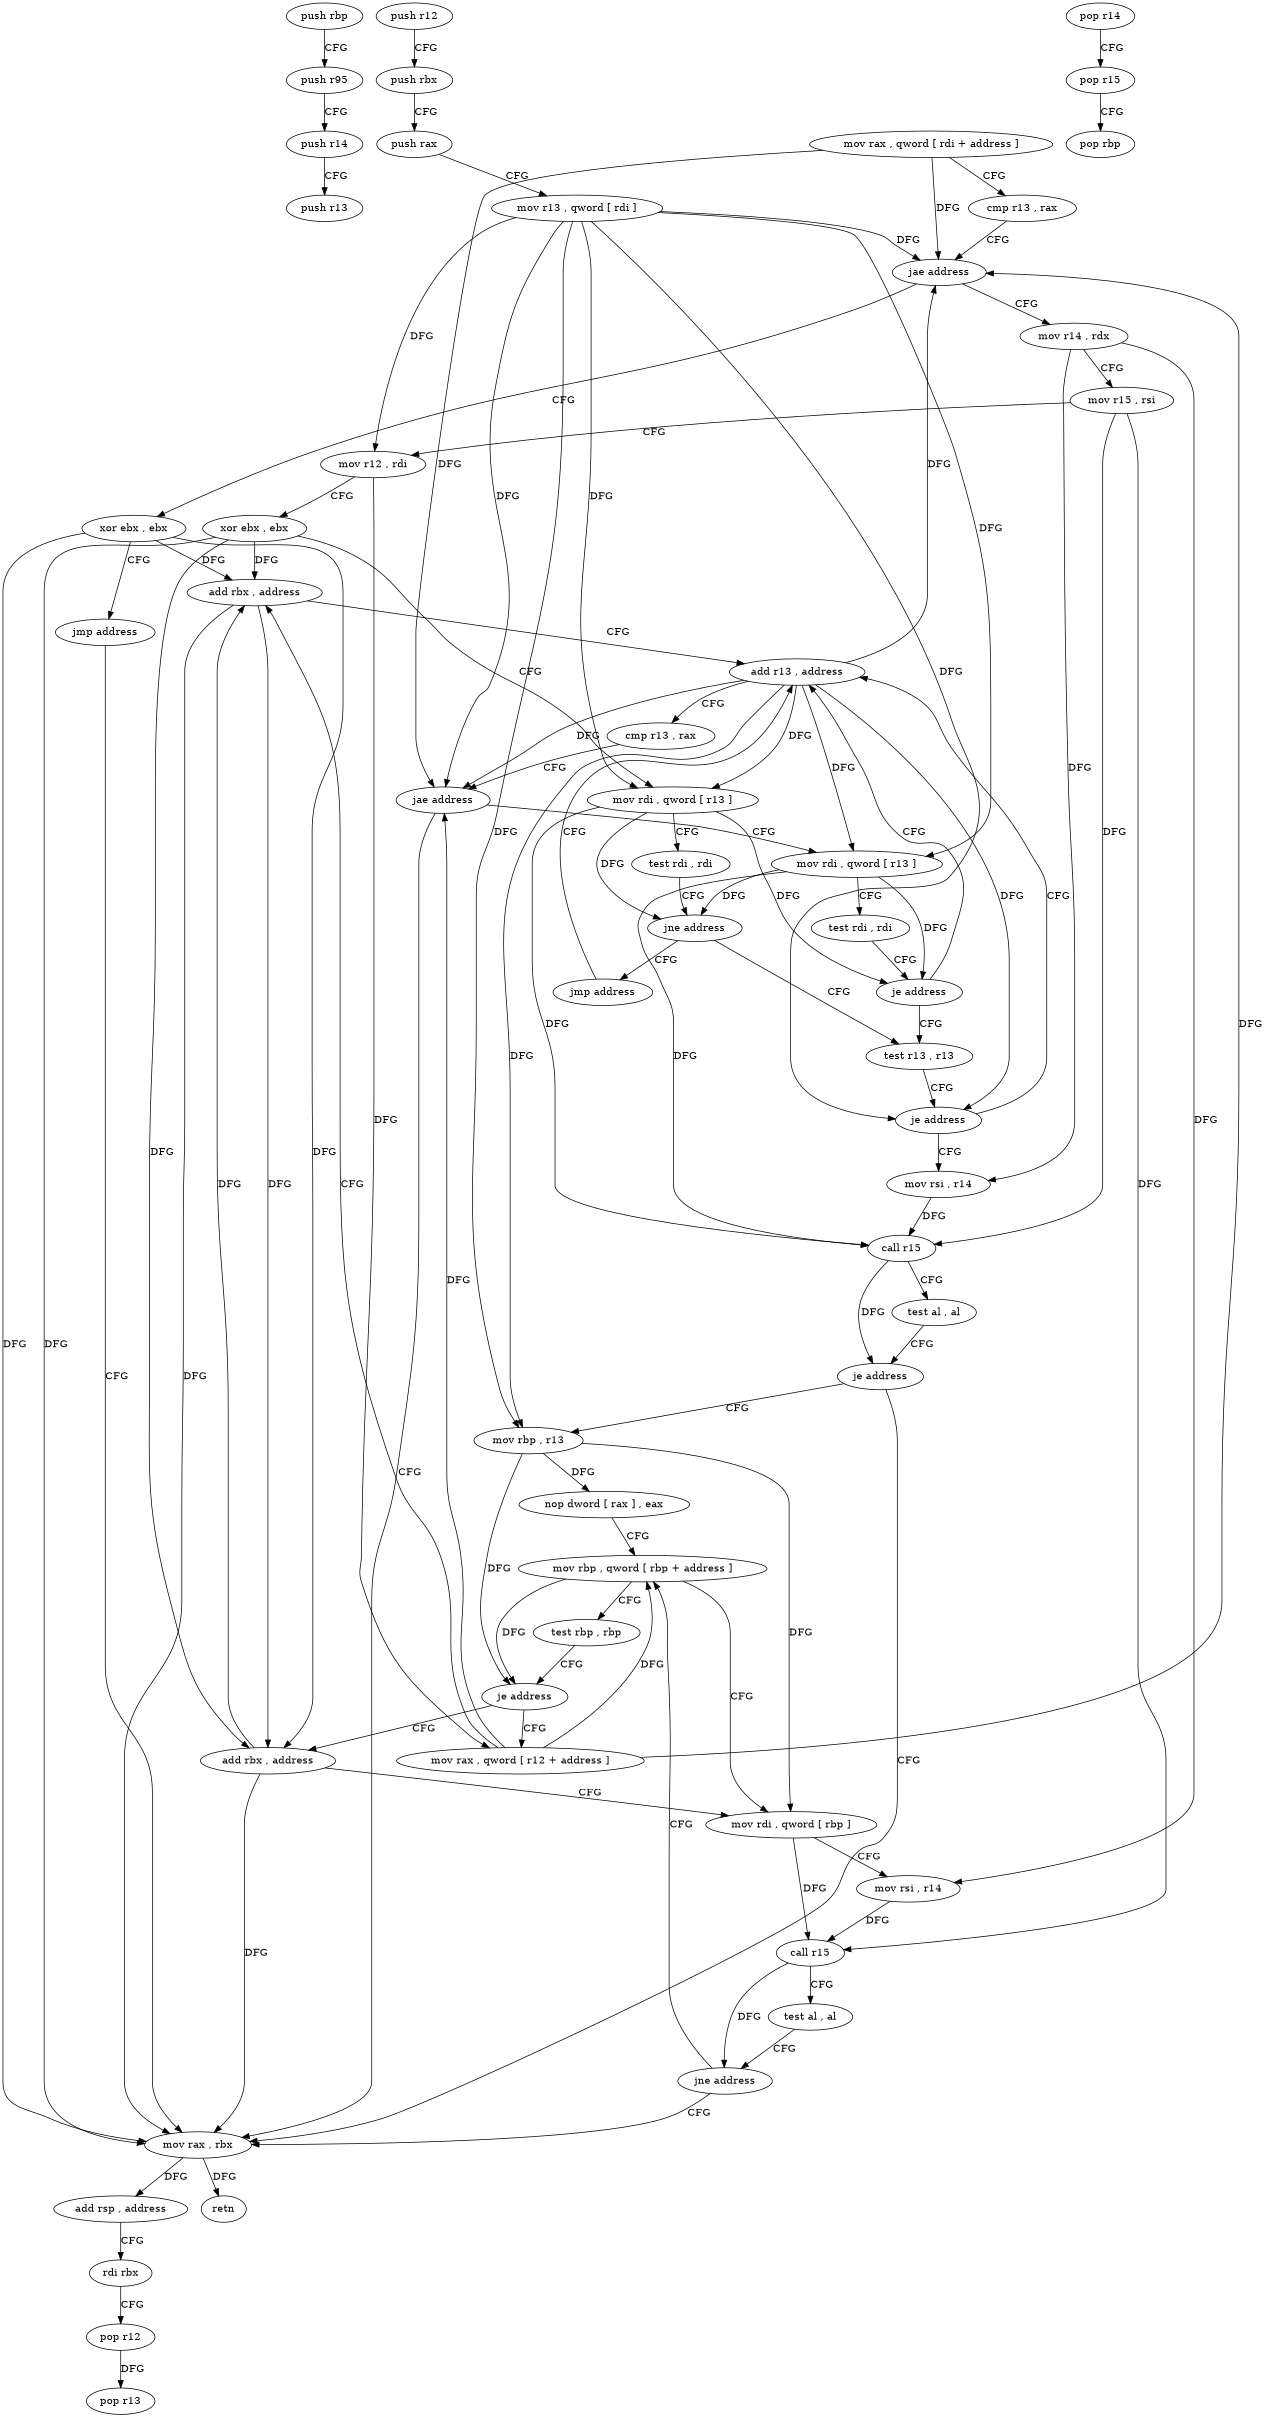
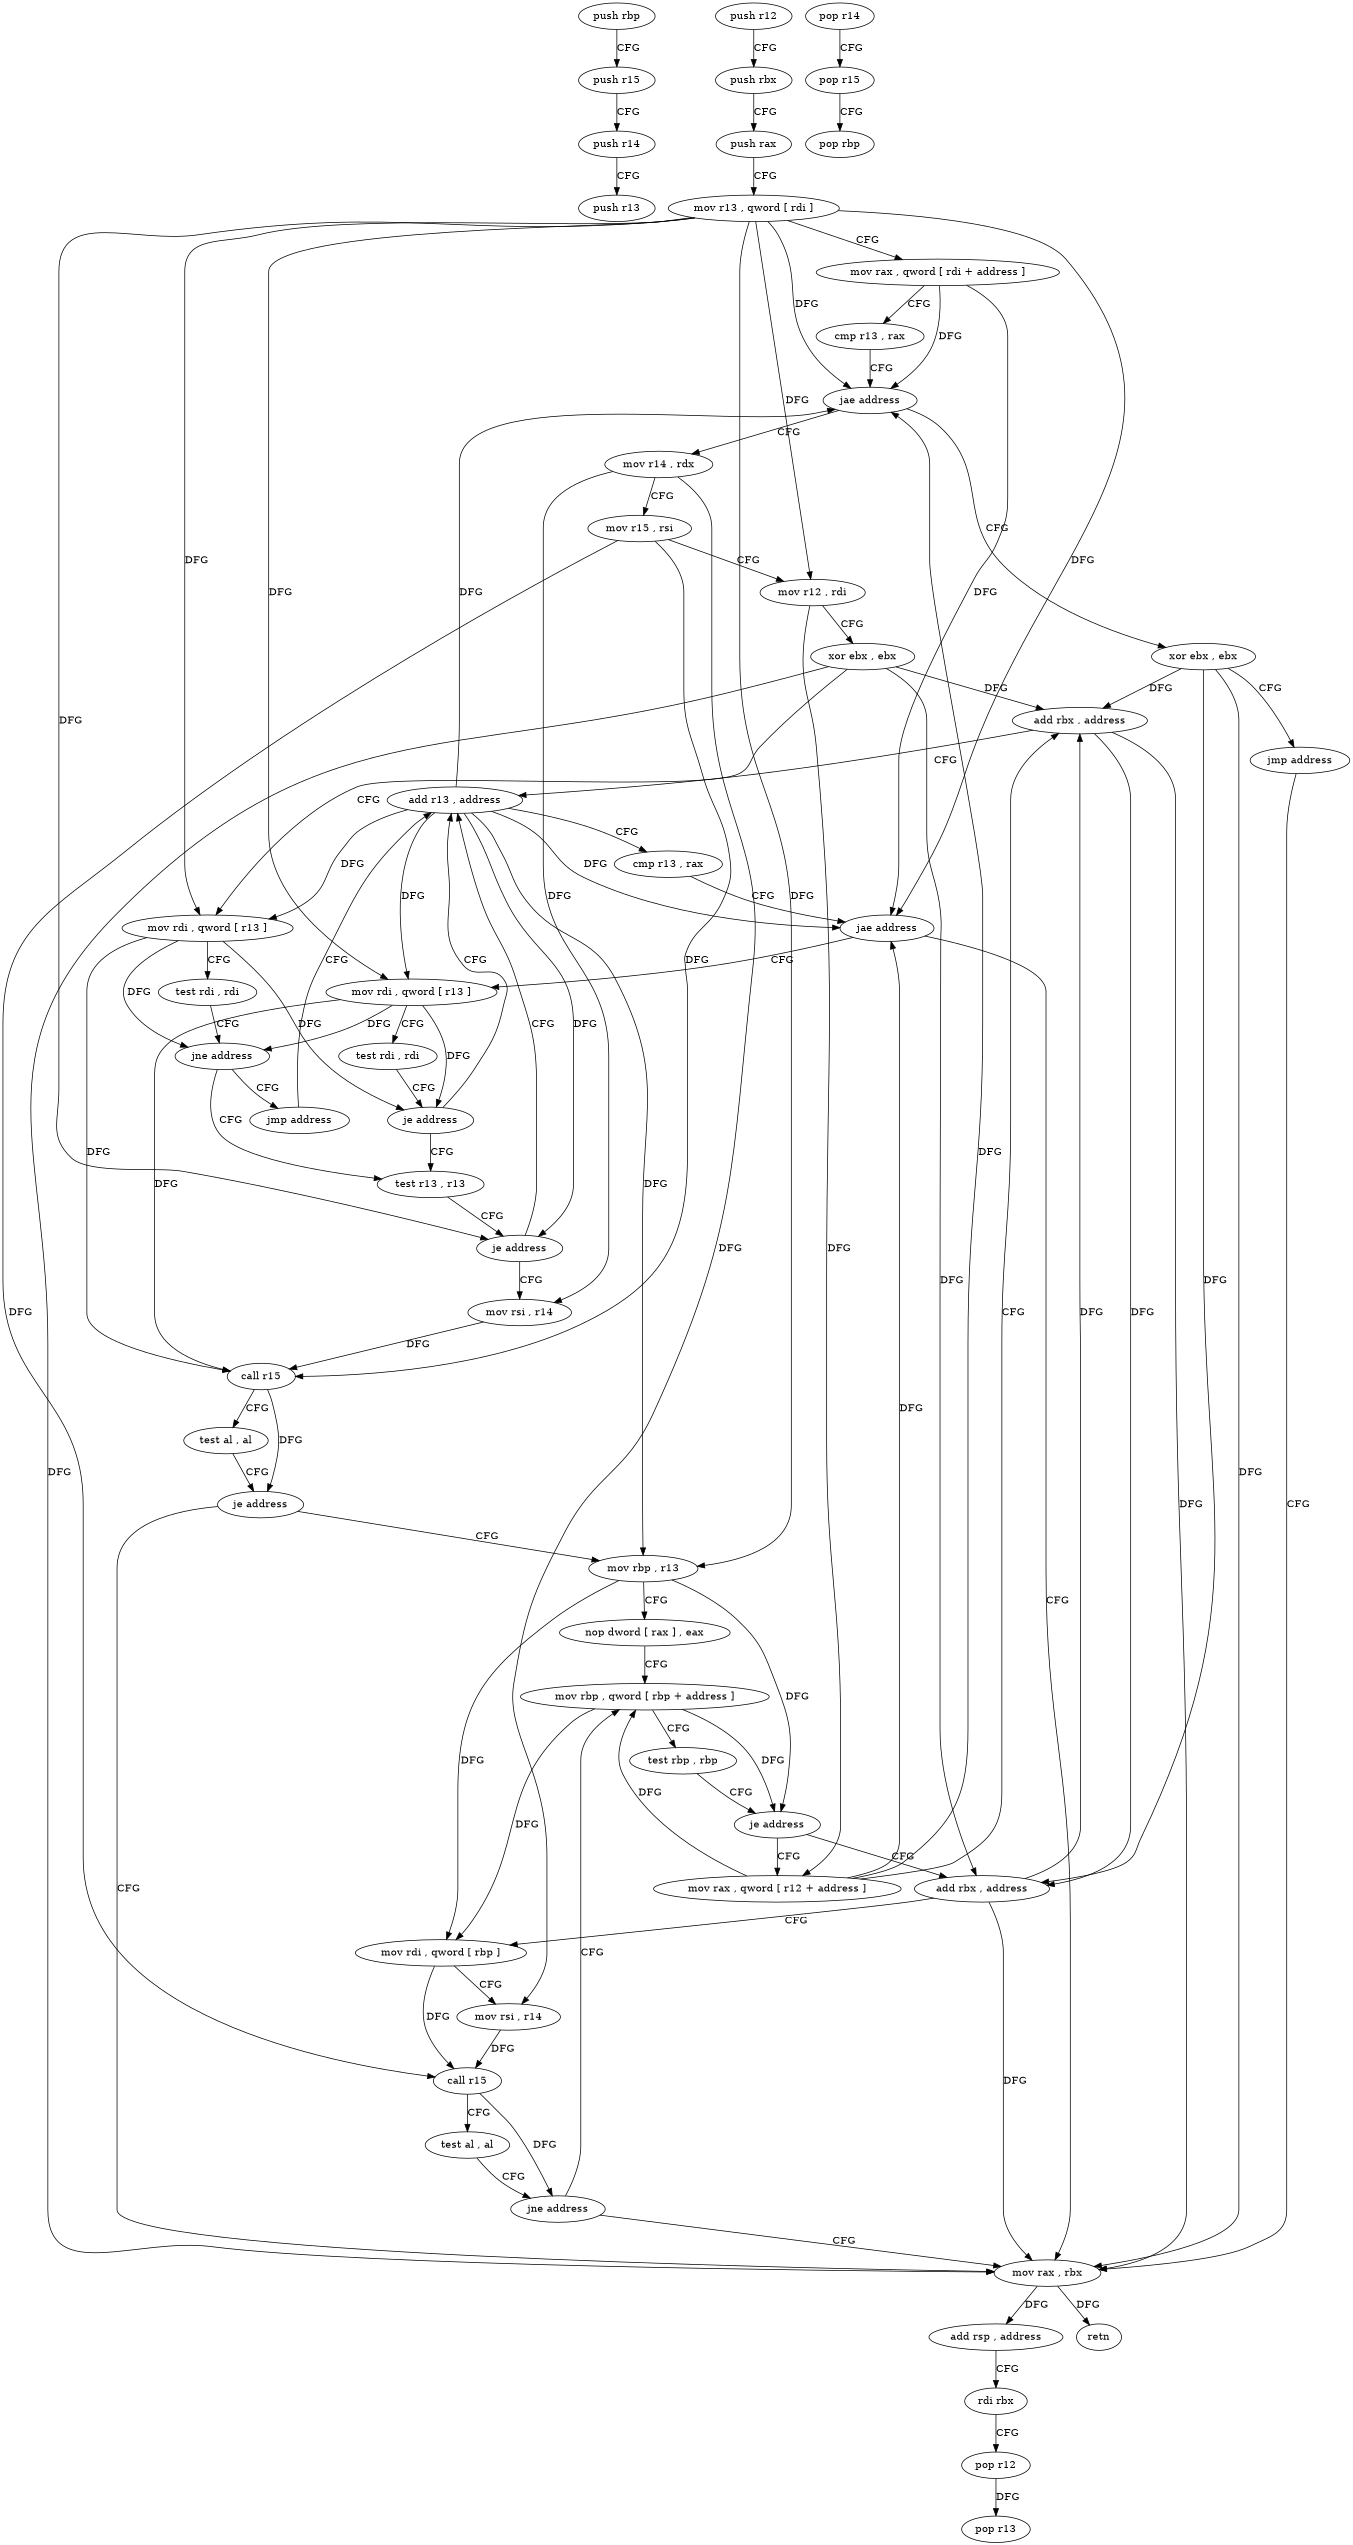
(325, 80) -> (617, 80)
none -> (841, 239)
(583, 1473) -> (657, 1601)
(742, 1697) -> (527, 1825)
